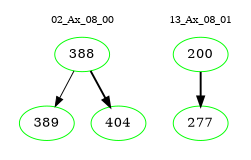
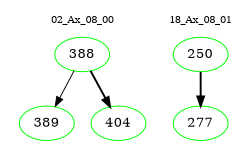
(201, 21) -> (201, 21)
(201, 54) -> (201, 54)
